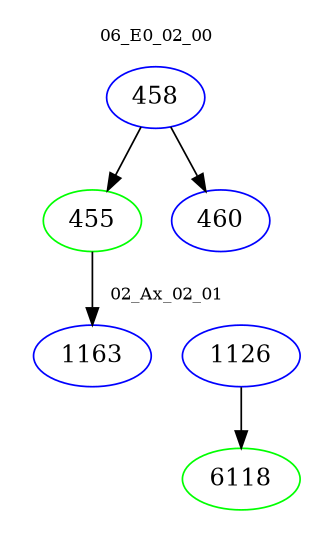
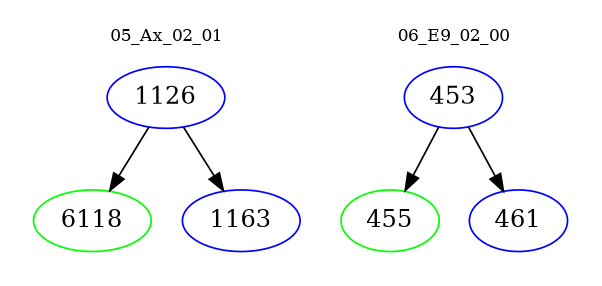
(157, 37) -> (454, 37)
(156, 98) -> (453, 98)
(221, 221) -> (518, 221)
(92, 289) -> (199, 151)
(167, 295) -> (167, 37)
